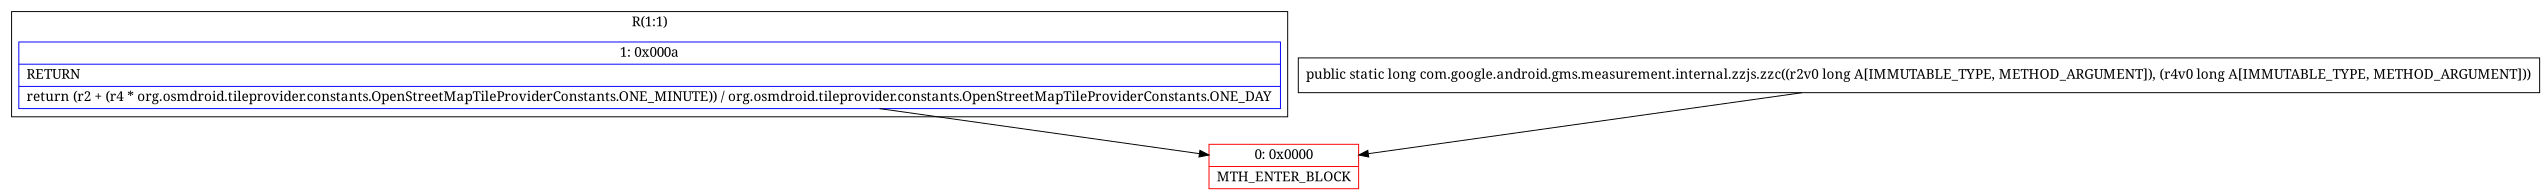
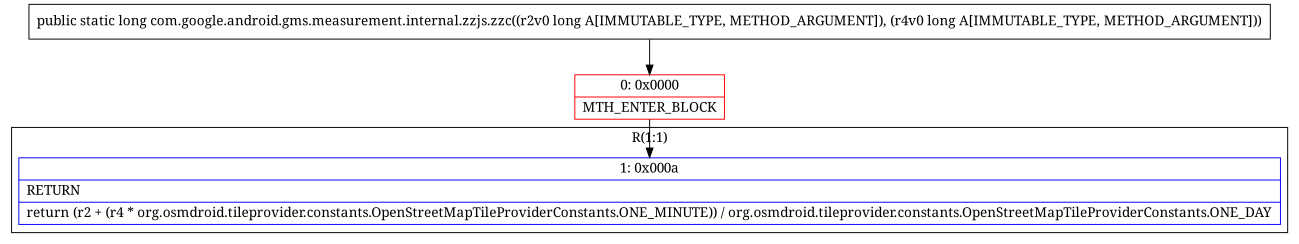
(1039, 131) -> (650, 134)
